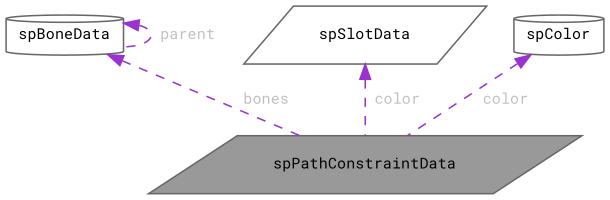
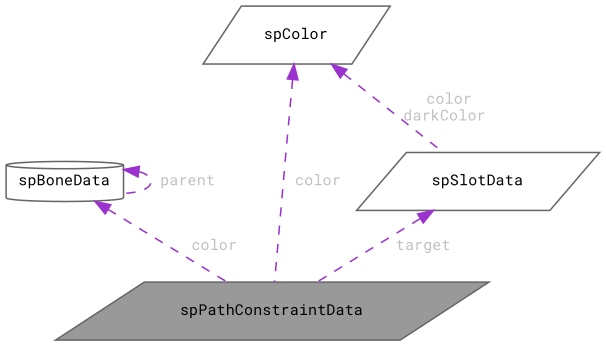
(559, 35) -> (297, 35)
(262, 100) -> (210, 246)
(393, 100) -> (419, 246)
none -> (394, 113)
